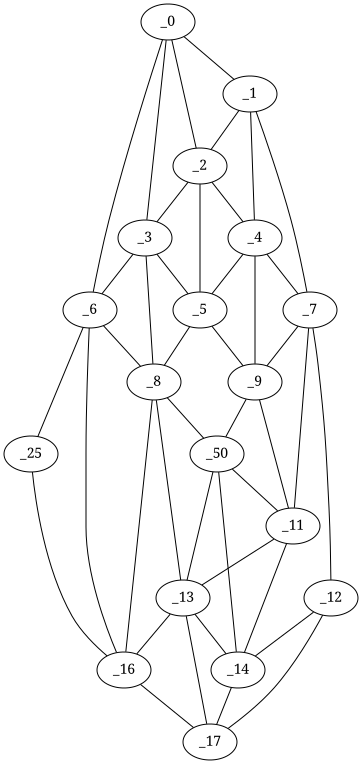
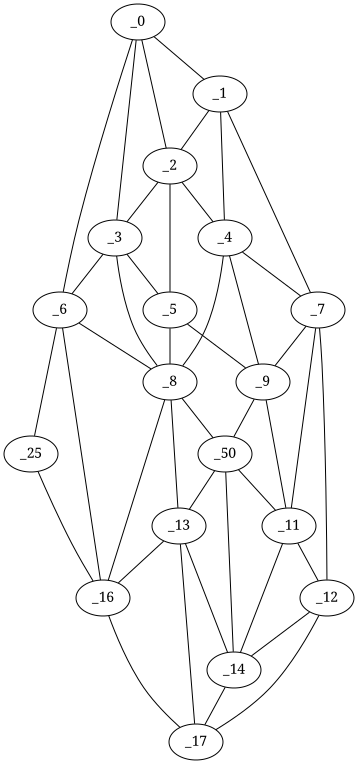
(227, 274) -> (211, 314)
(238, 562) -> (308, 562)
